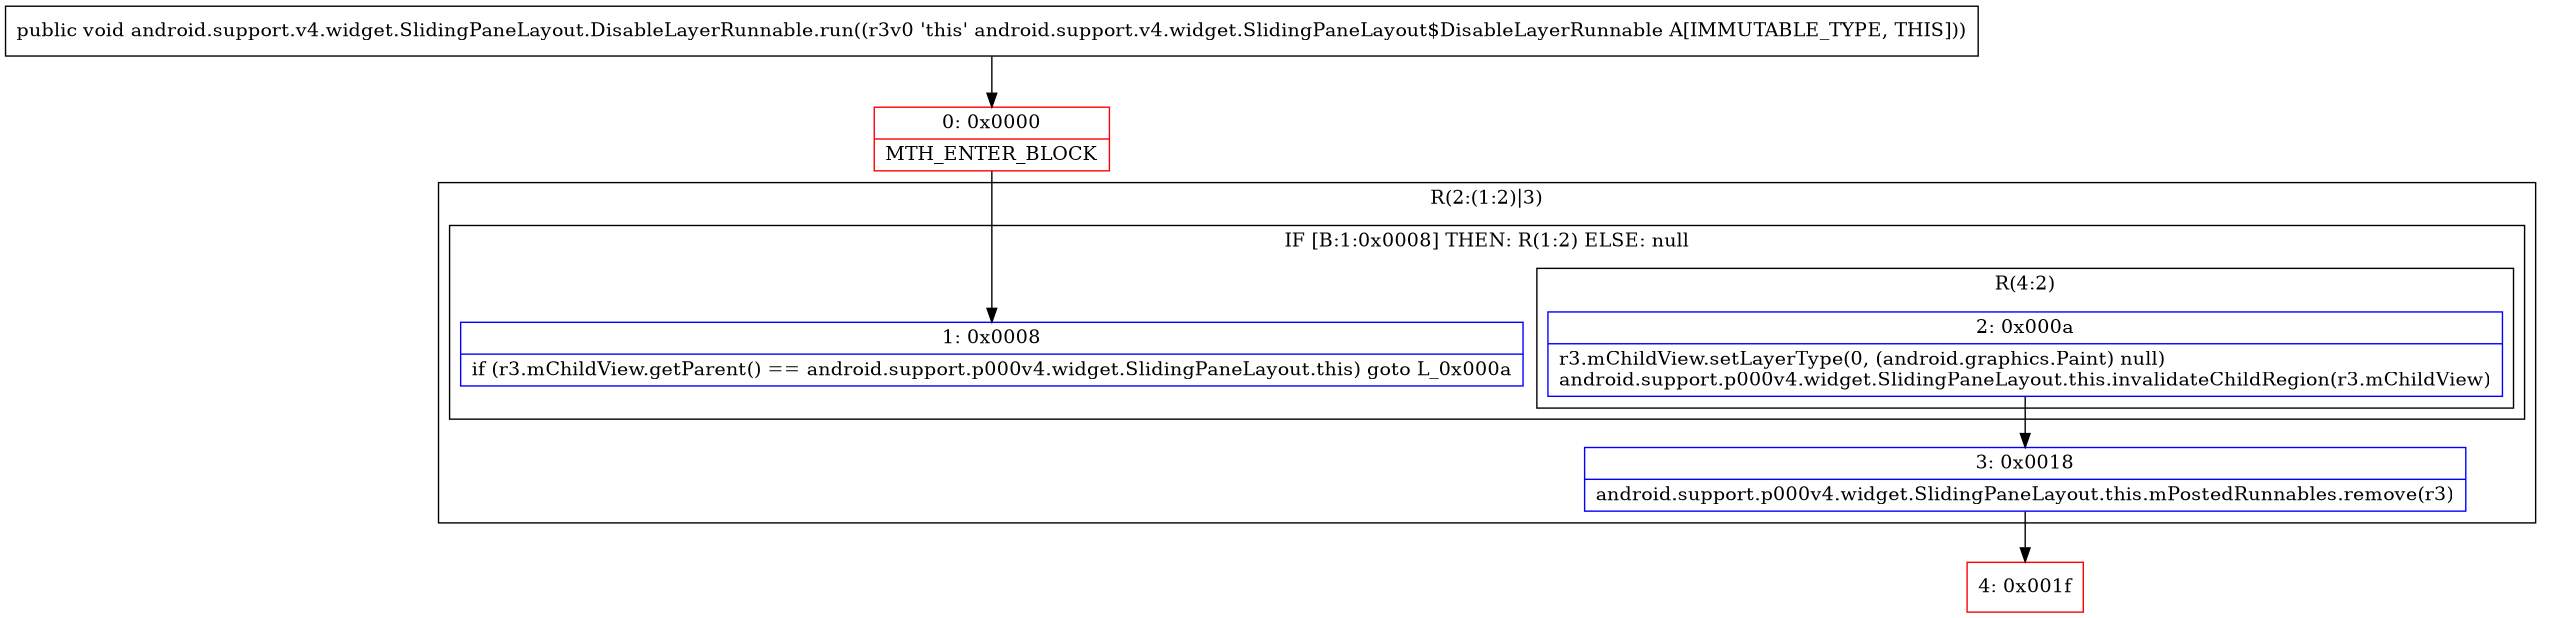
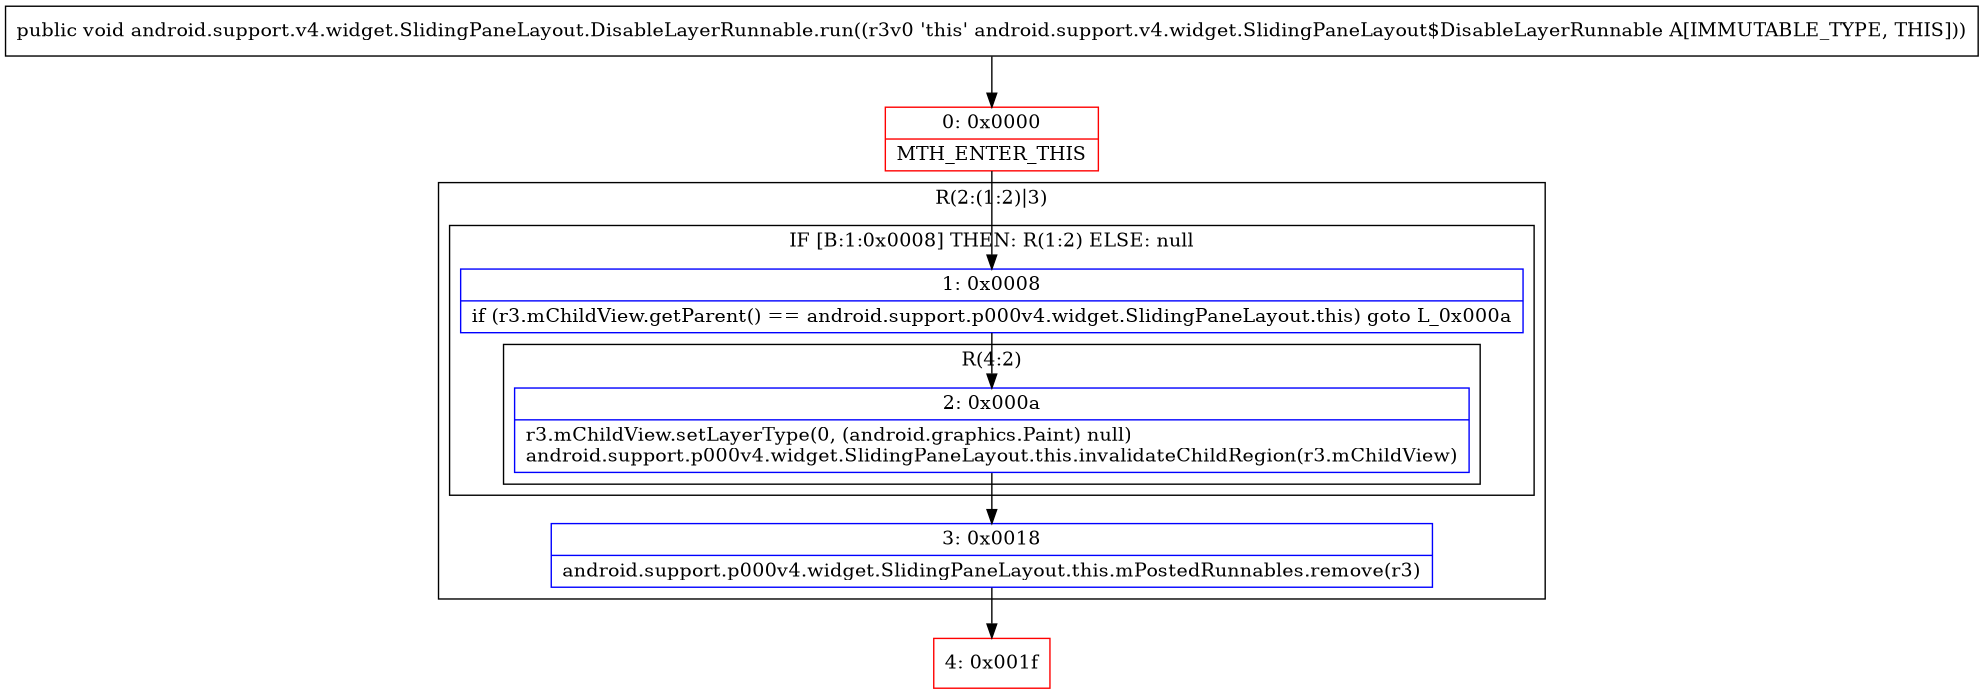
(992, 154) -> (992, 154)
none -> (992, 353)
